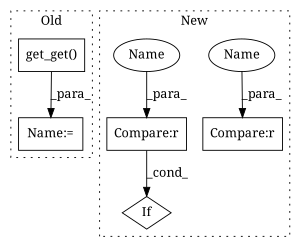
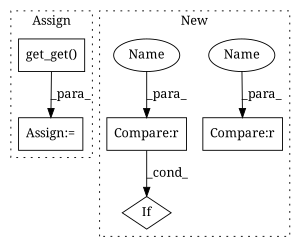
(52, 21) -> (52, 21)
(51, 134) -> (51, 134)
